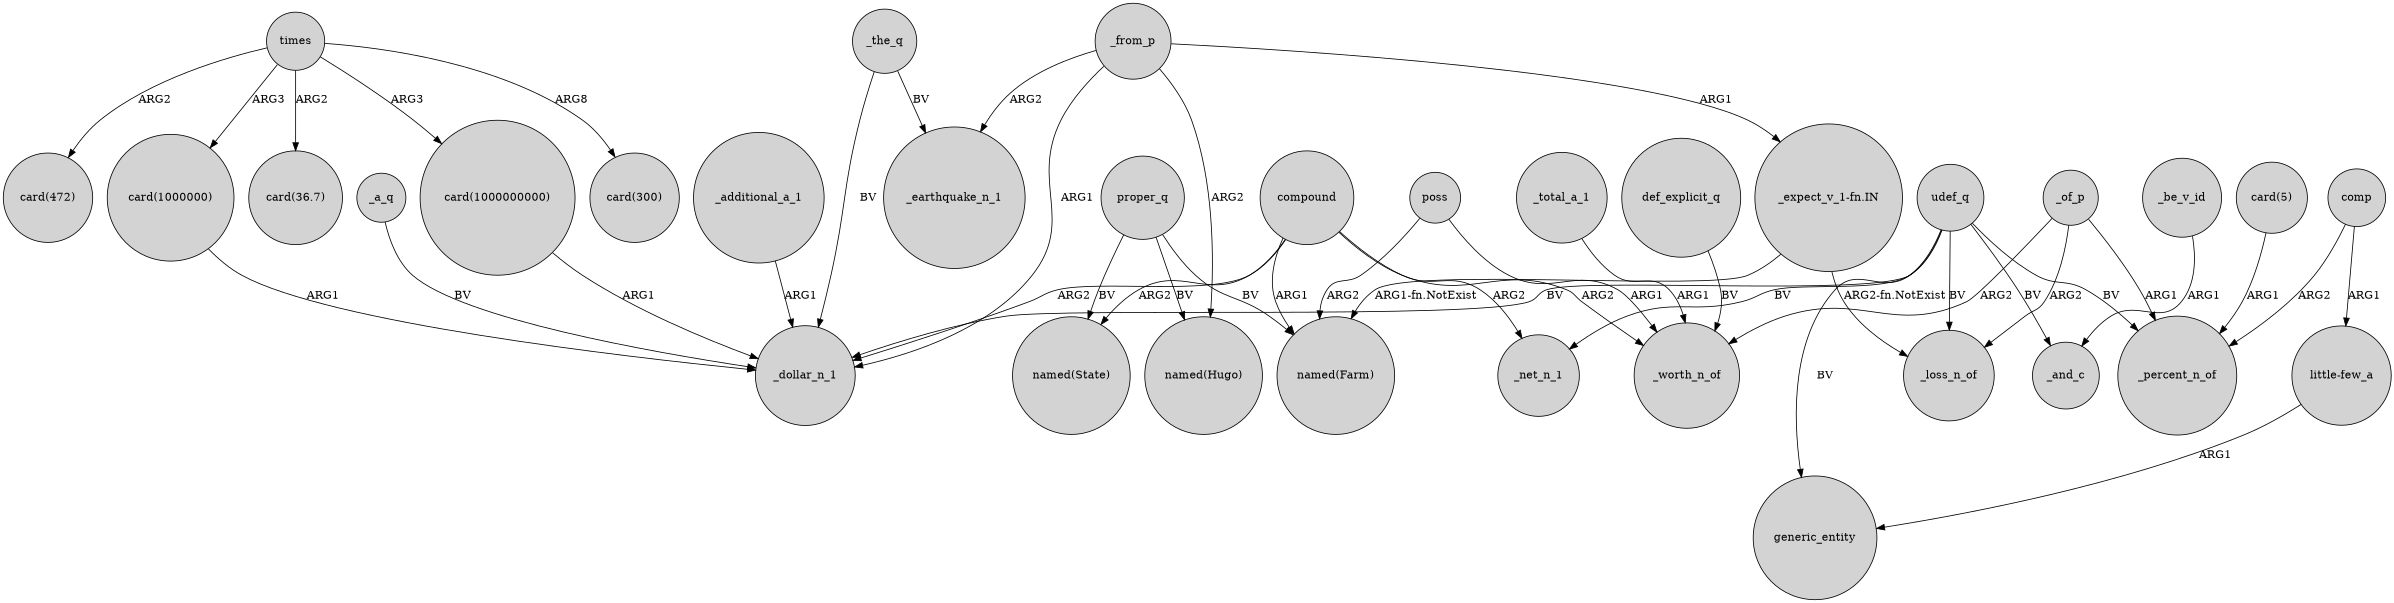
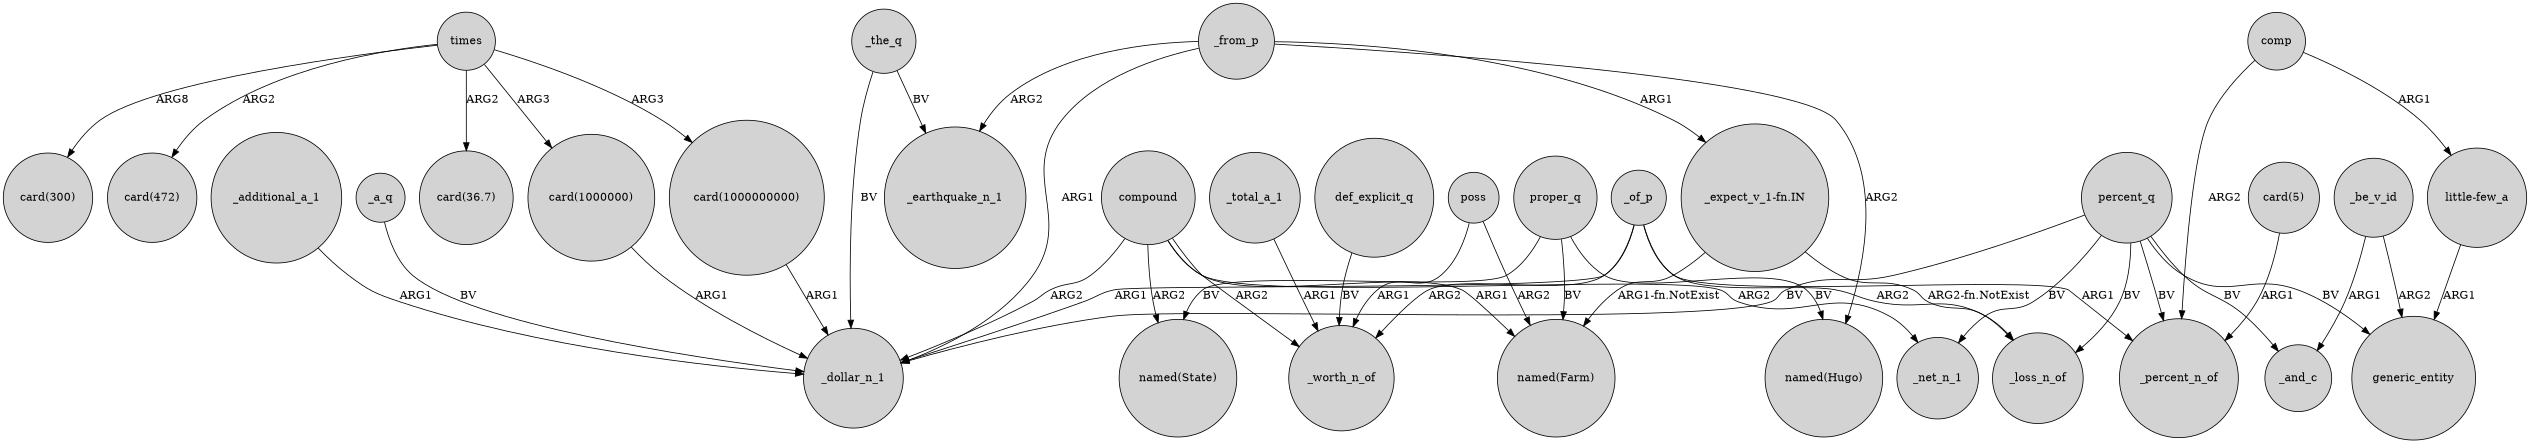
(1951, 198) -> (2127, 198)
none -> (2392, 273)
none -> (1185, 288)
